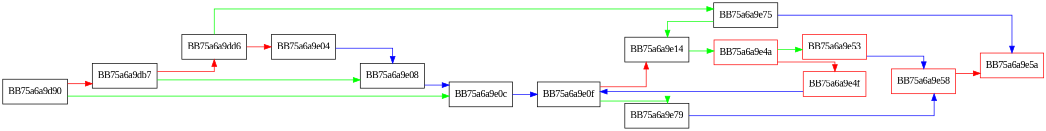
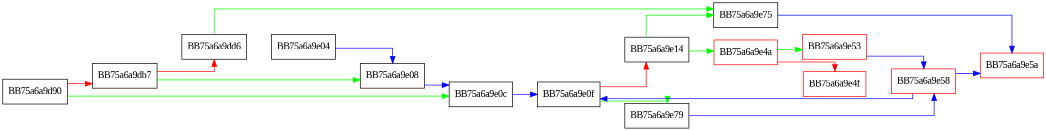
(686, 21) -> (665, 15)
(255, 47) -> none
(965, 73) -> (965, 73)
(705, 92) -> (762, 99)
